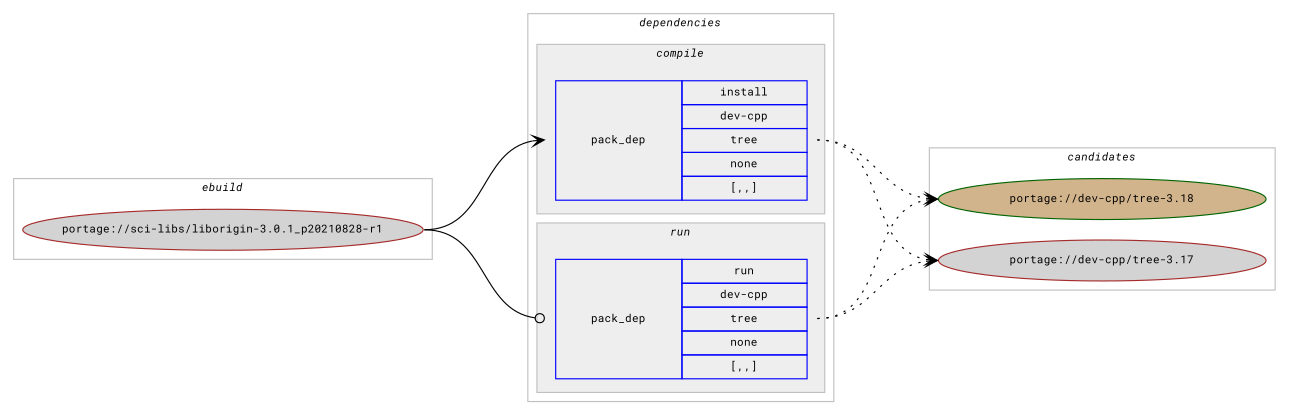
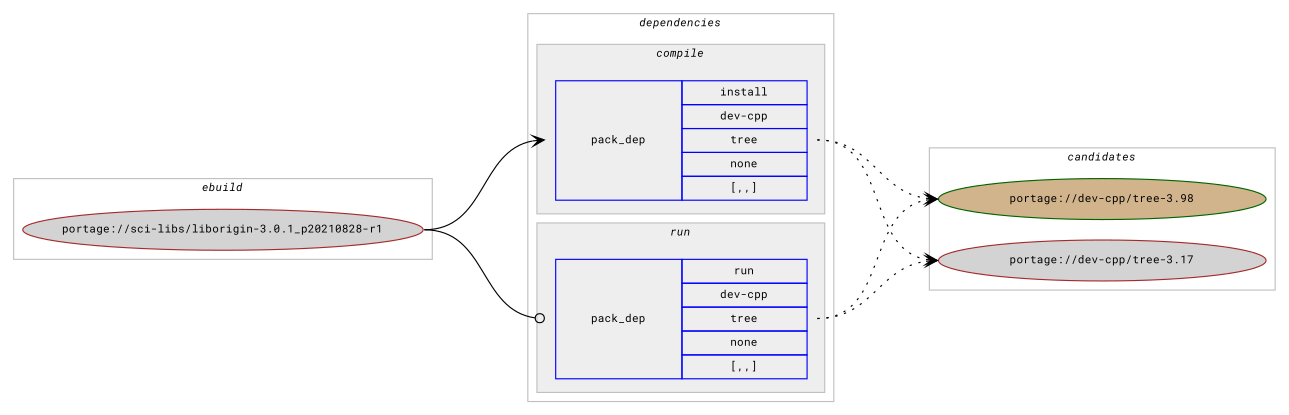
(1102, 199) -> (1102, 199)
